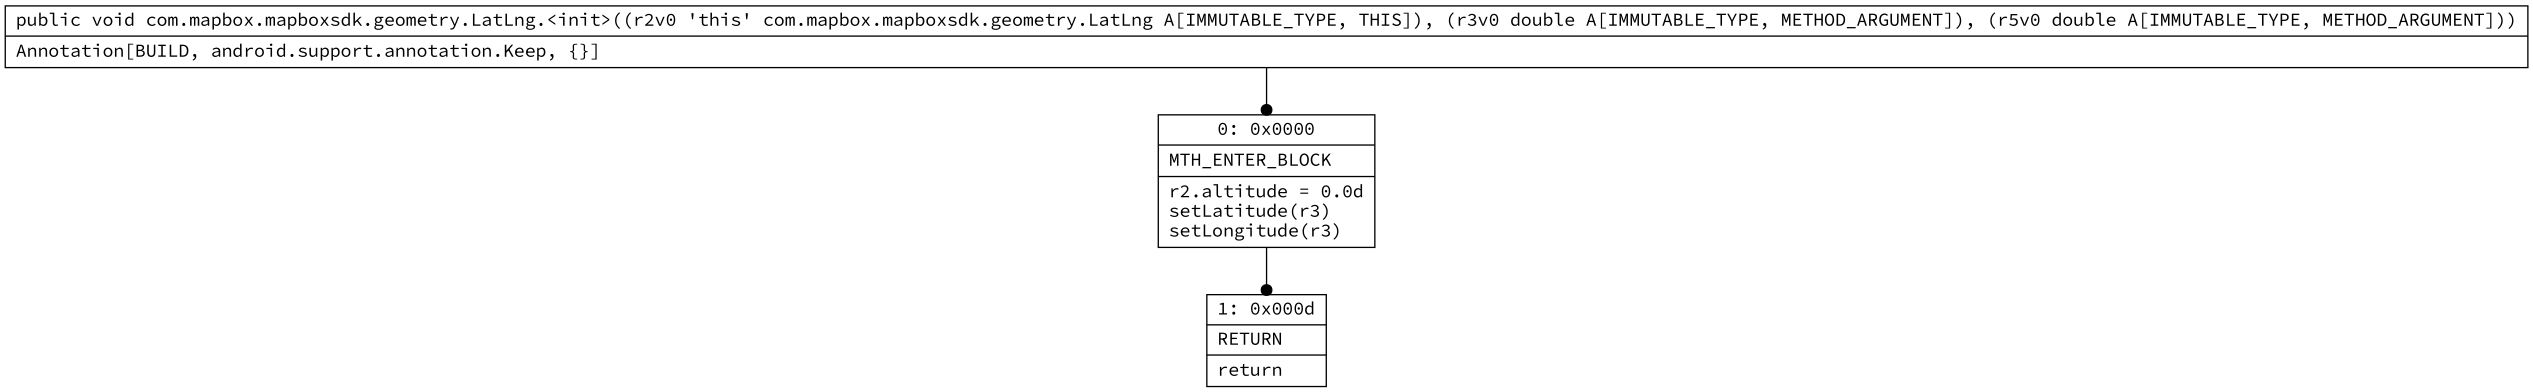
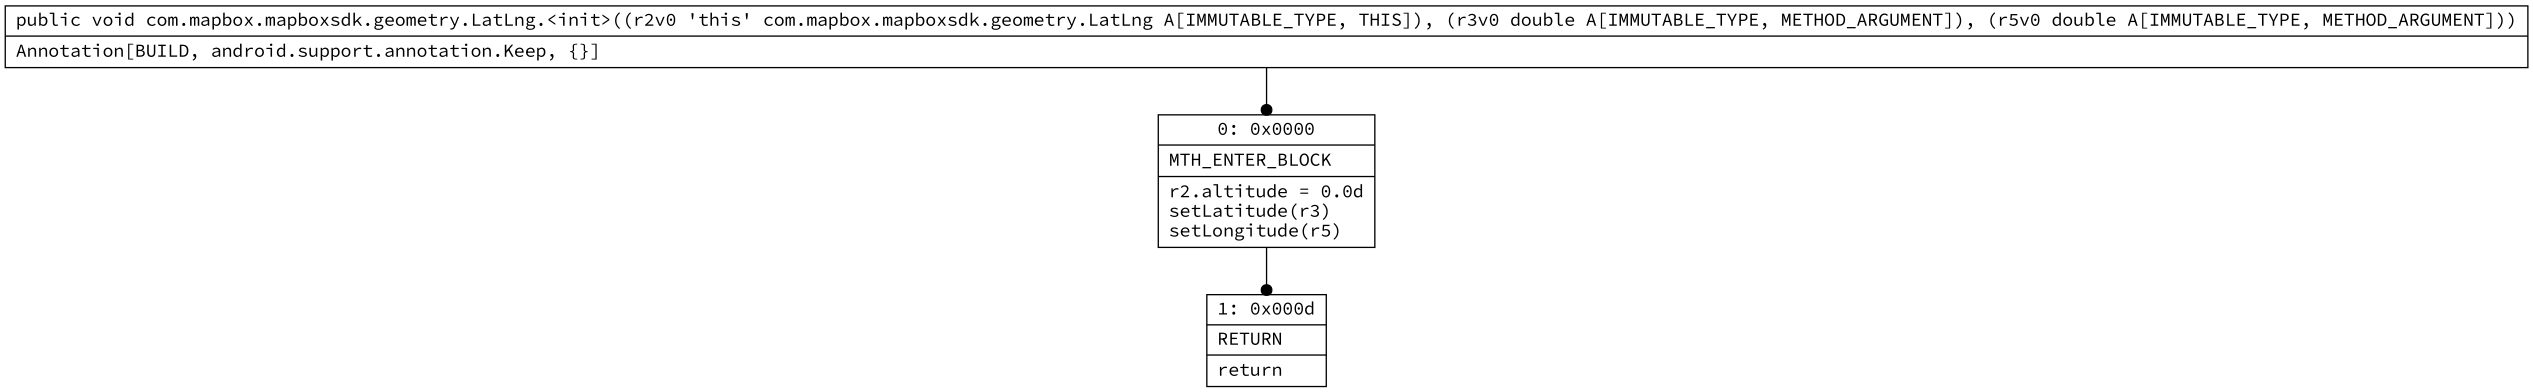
(1256, 231) -> (1256, 231)
